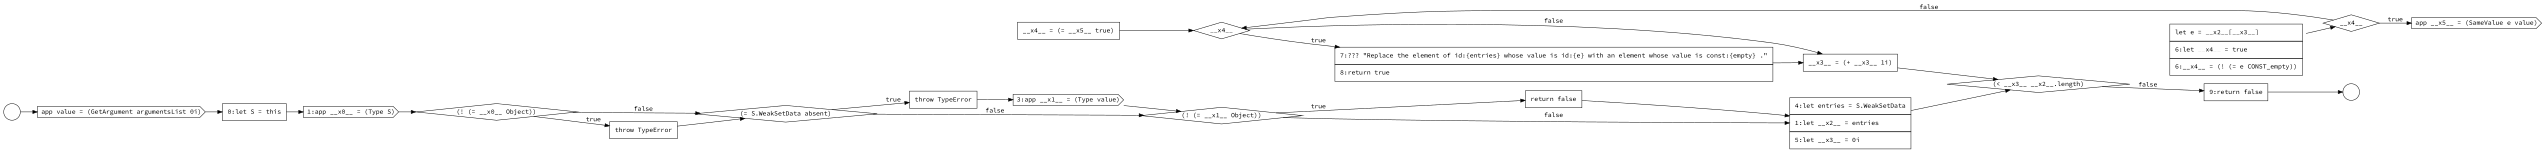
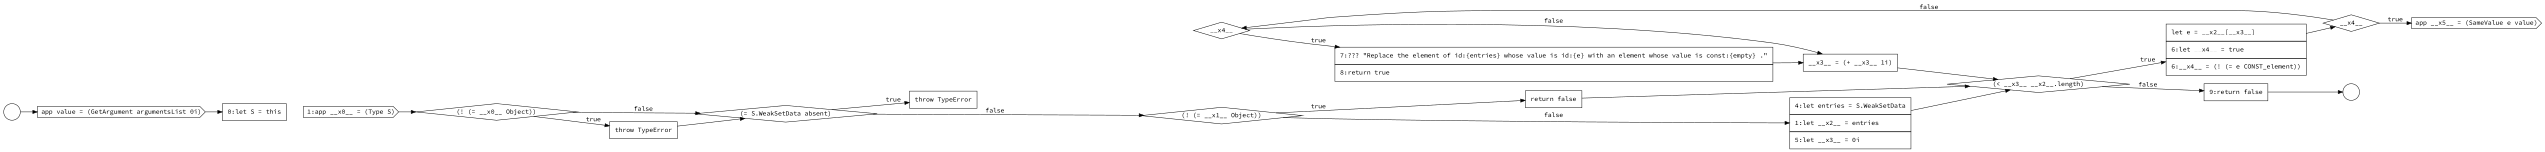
(1068, 31) -> none
(2236, 67) -> (2236, 67)
none -> (2116, 71)
(1068, 100) -> none
(1683, 107) -> (1774, 92)
(292, 112) -> none
